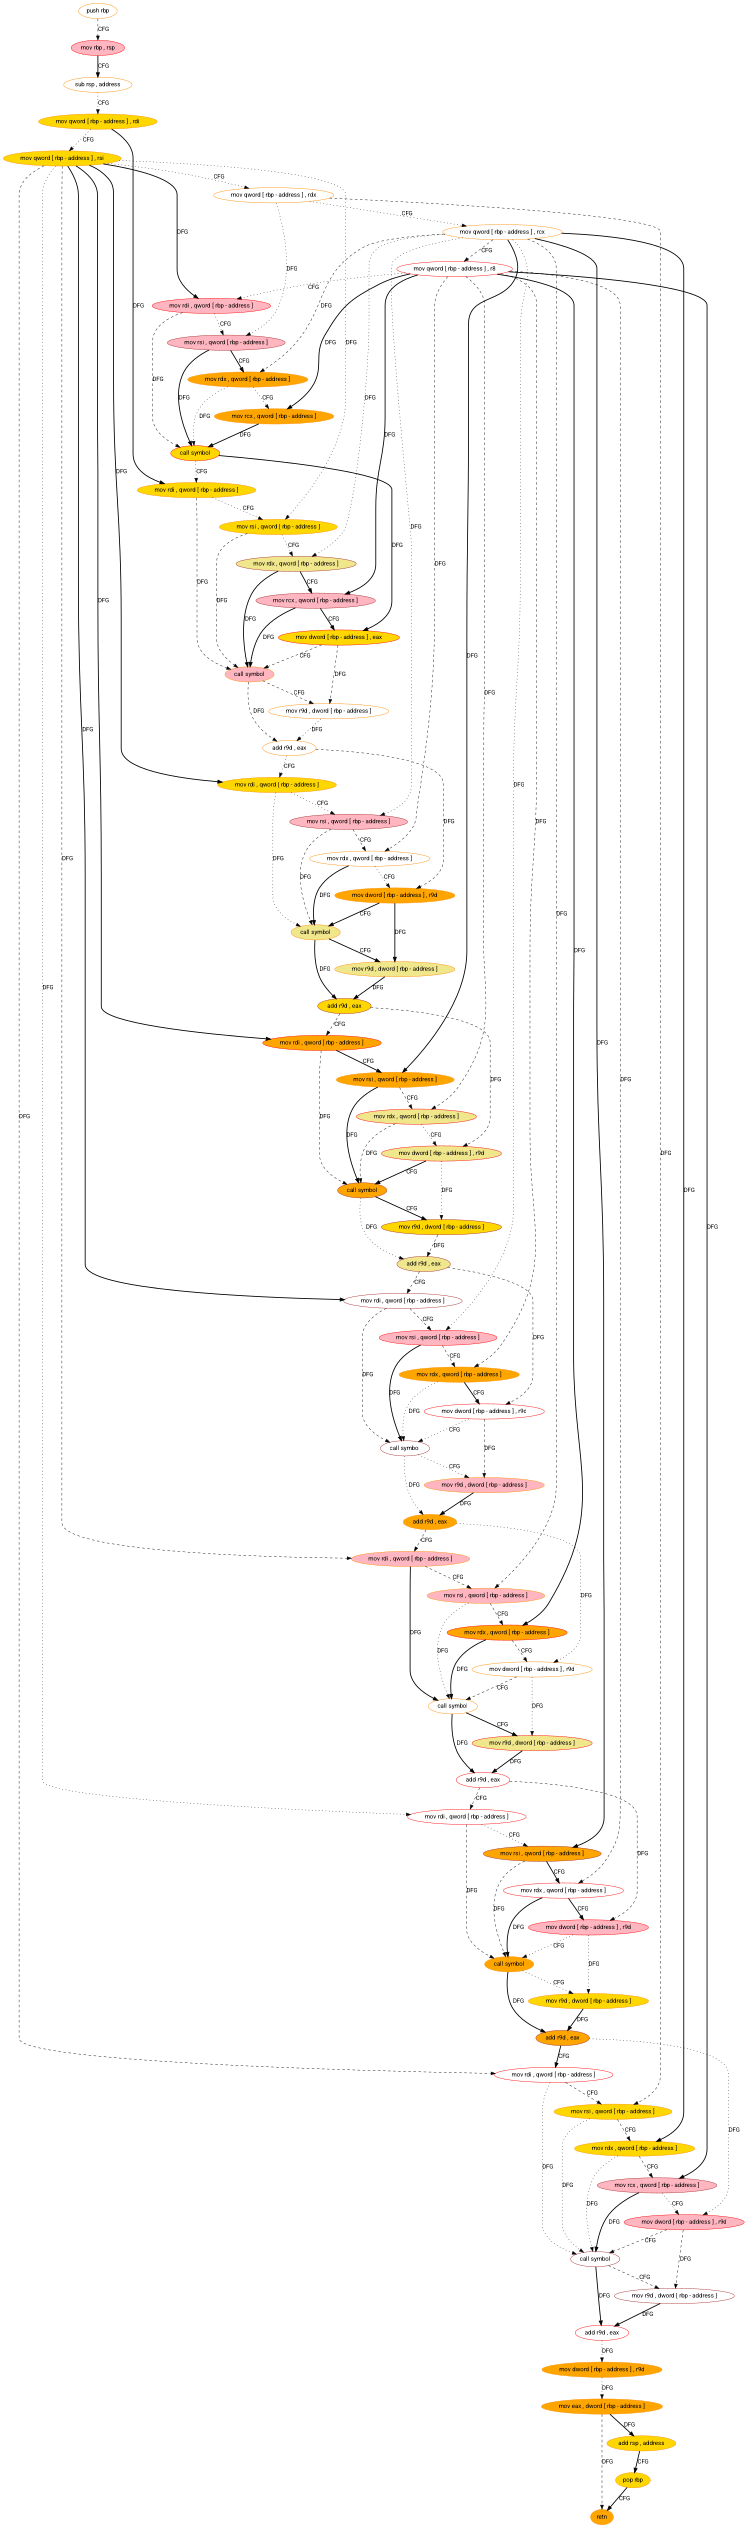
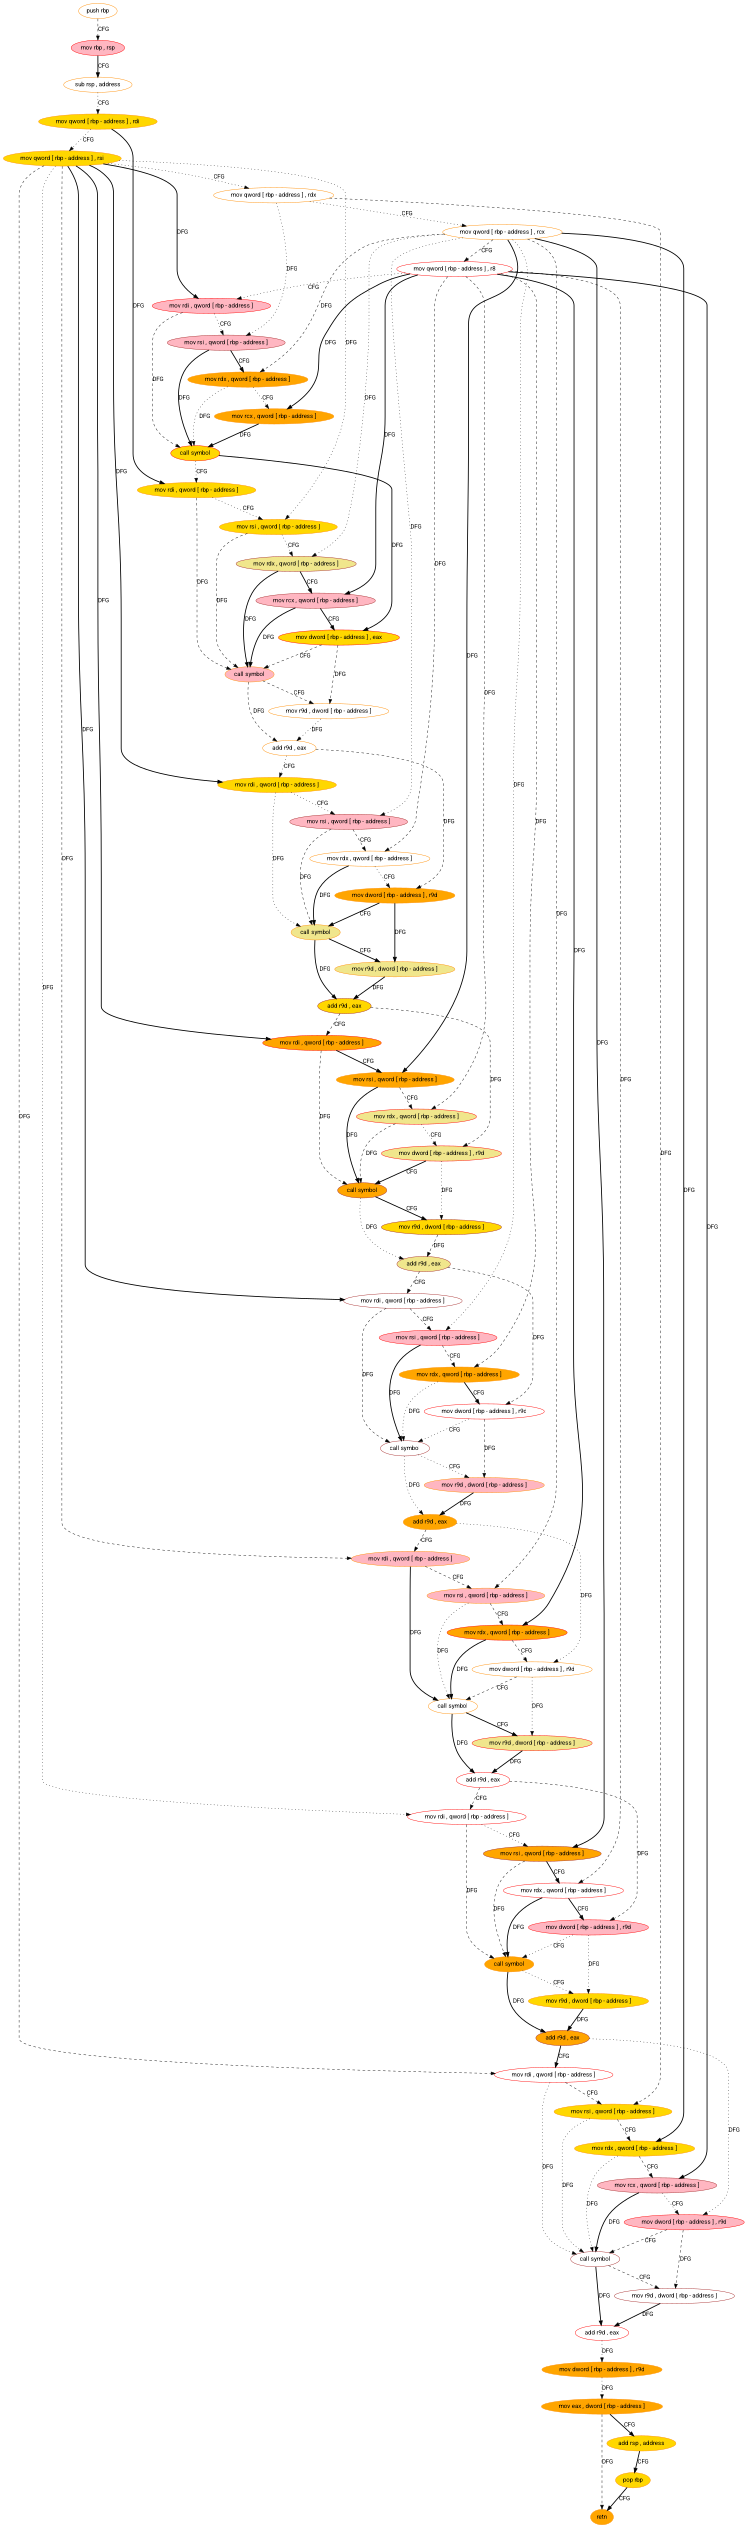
(630, 2425) -> (630, 2425)
